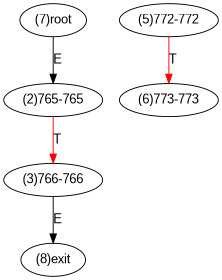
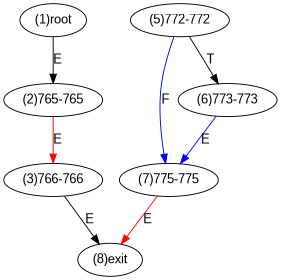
(53, 20) -> (53, 20)
(169, 56) -> (201, 56)
(57, 140) -> (58, 140)
none -> (169, 180)
